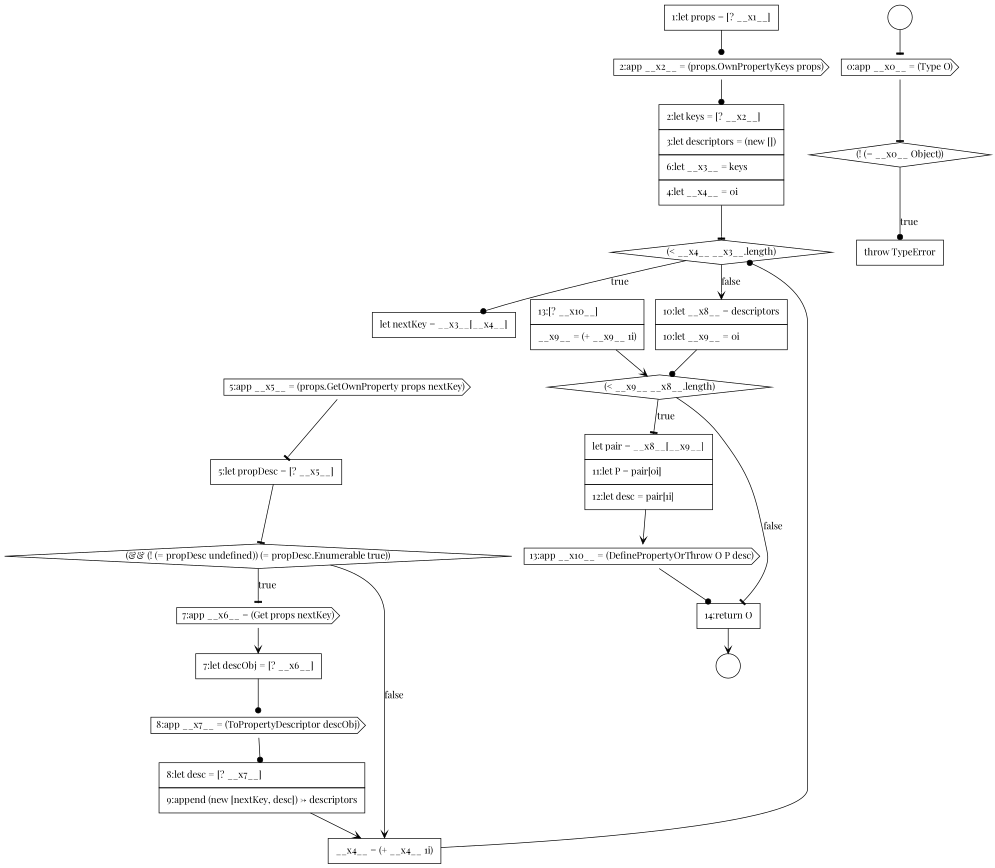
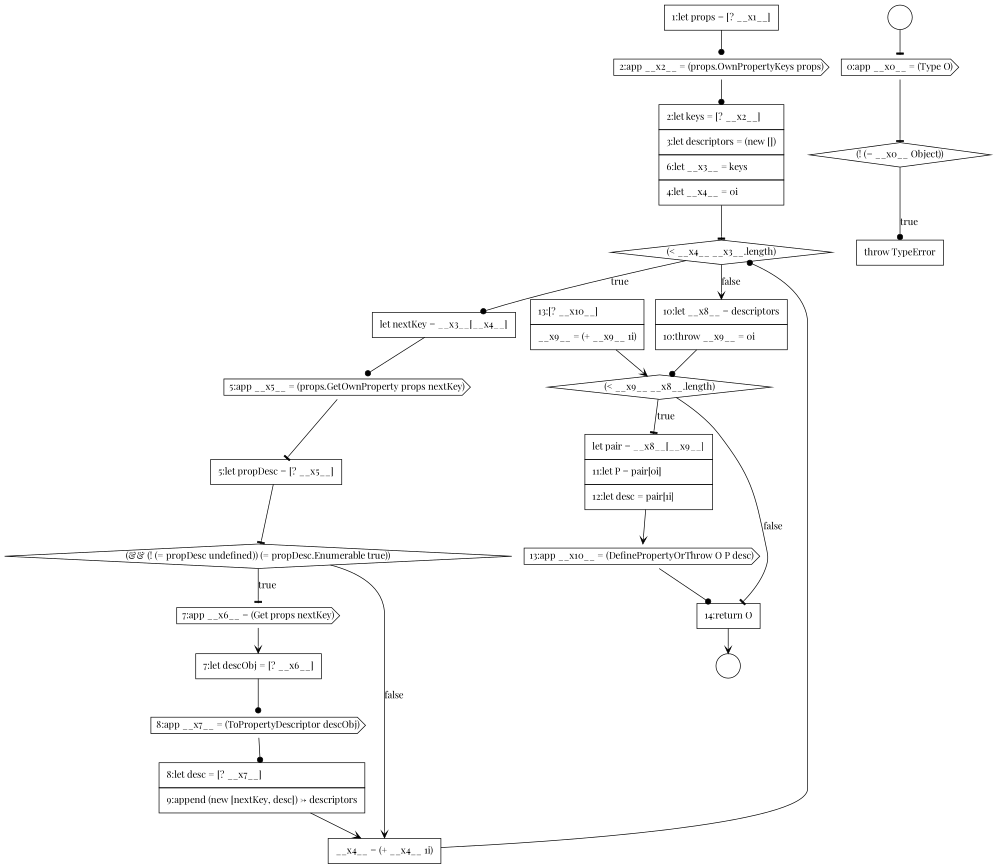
(701, 337) -> (709, 337)
none -> (398, 354)
